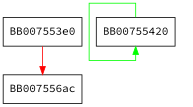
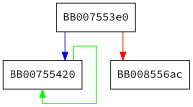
none -> (65, 42)
(43, 89) -> (150, 75)
